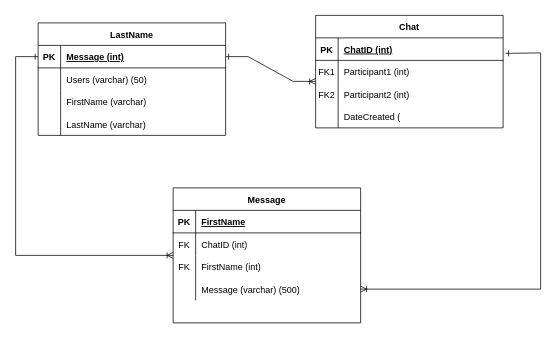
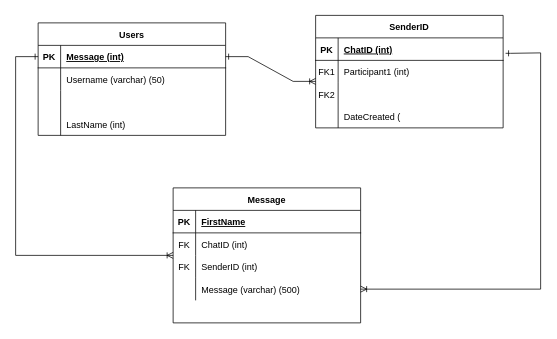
(409, 27) -> (409, 27)
(131, 35) -> (131, 35)
(114, 80) -> (122, 80)
(420, 94) -> none
(143, 102) -> none
(110, 125) -> (99, 125)
(235, 267) -> (234, 267)
